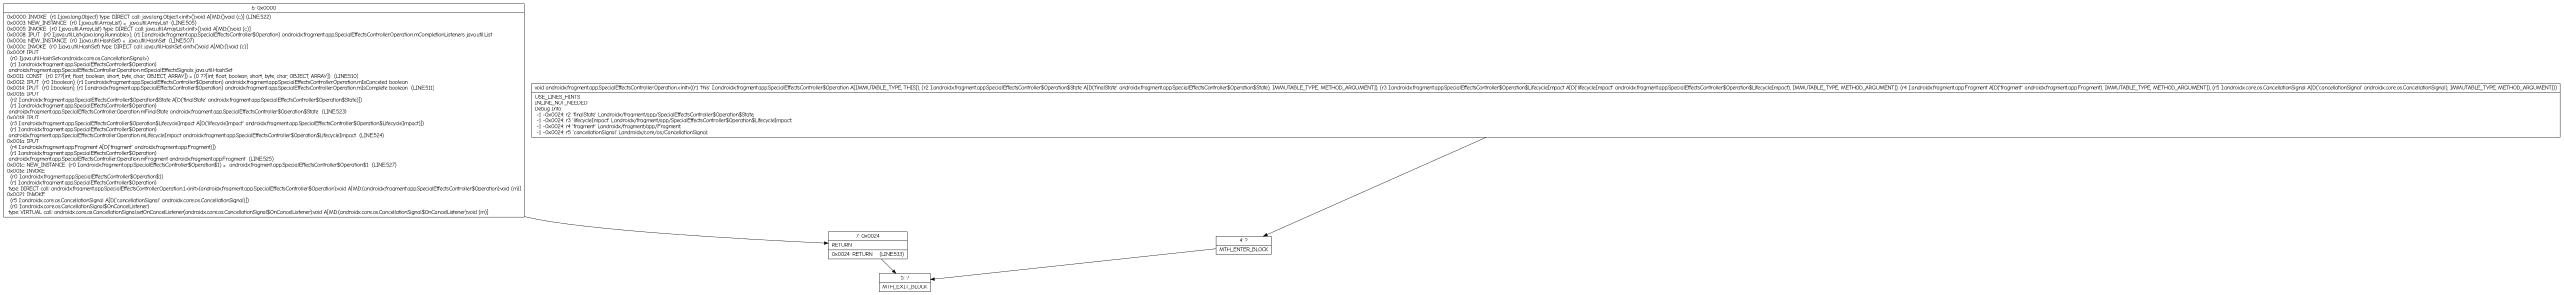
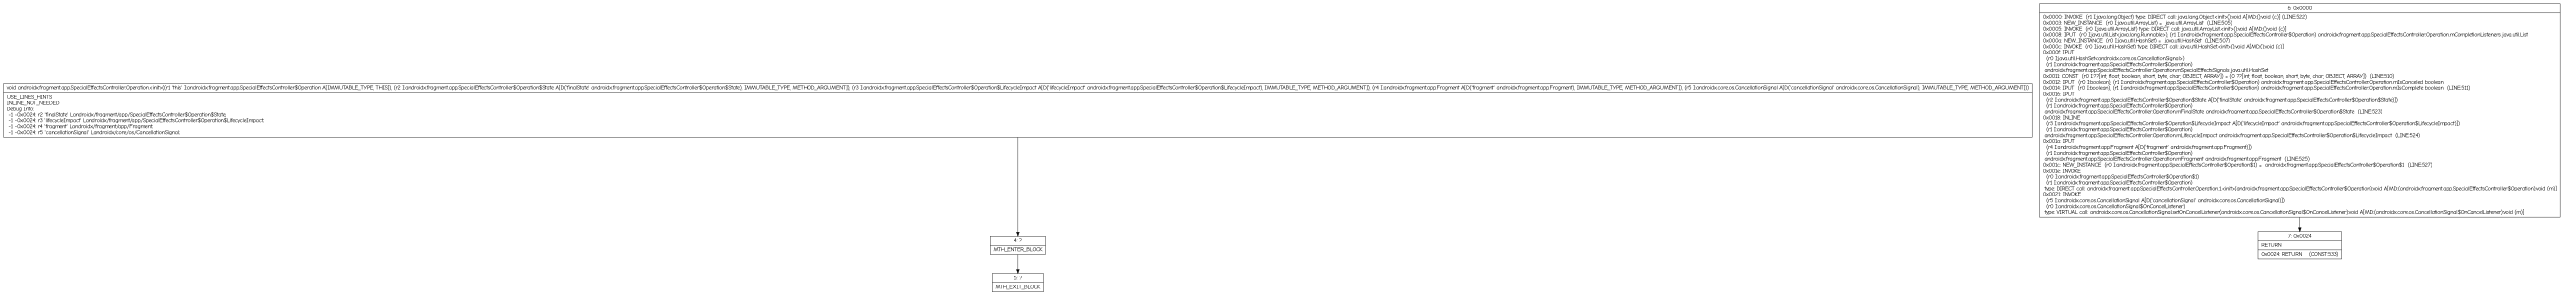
(25, 118) -> (2063, 118)
(868, 254) -> (2300, 254)
(887, 265) -> none
